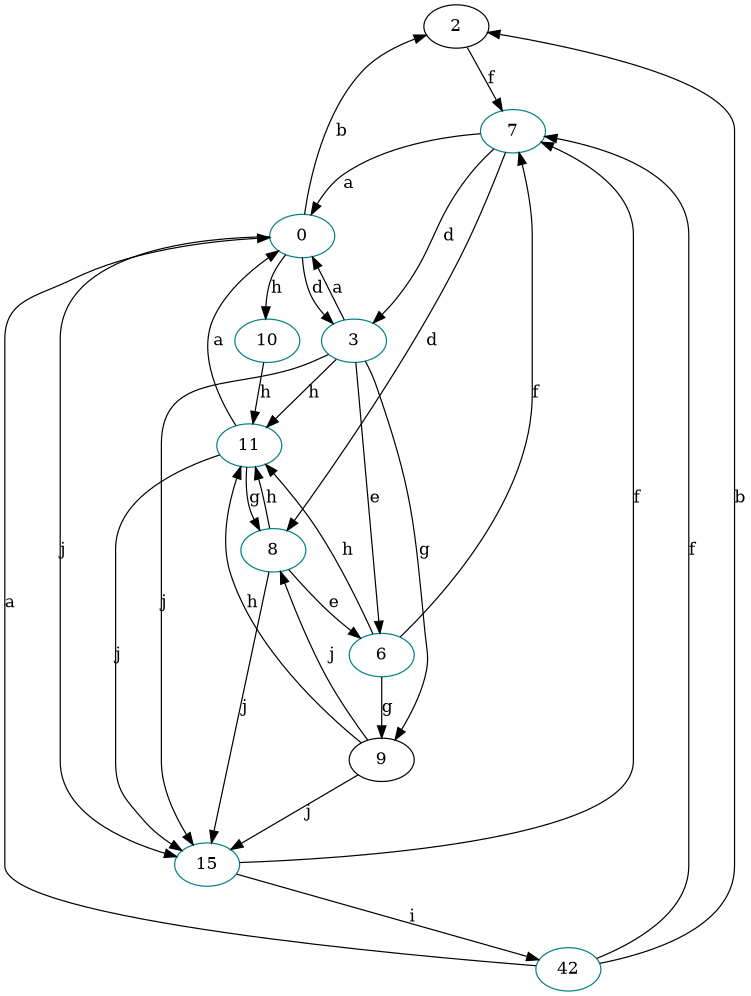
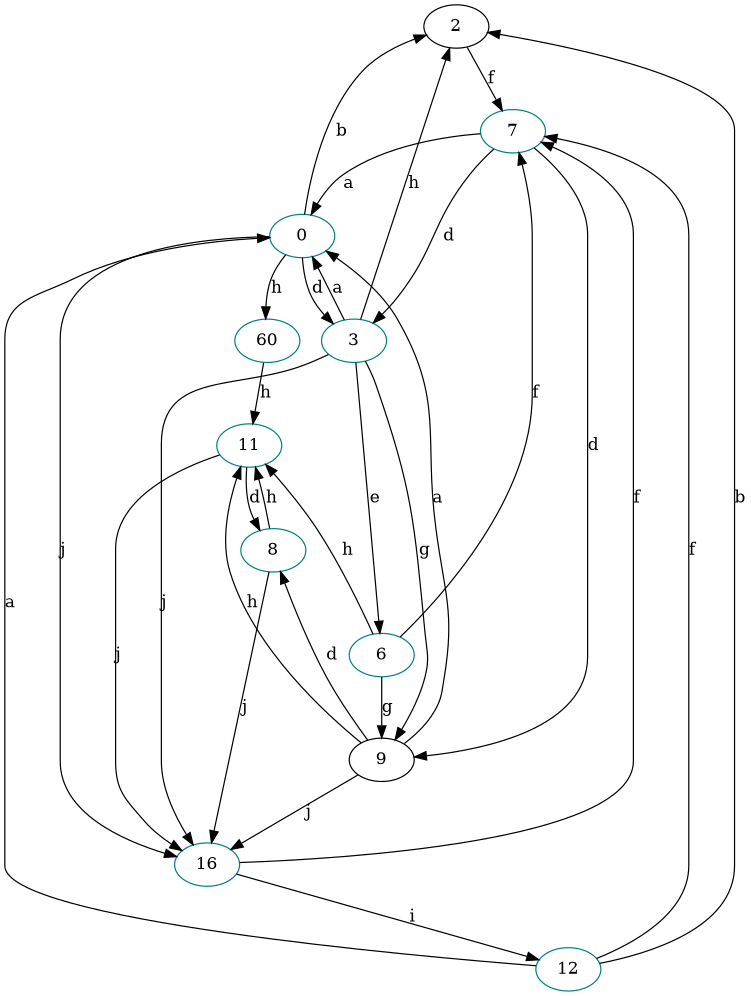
(209, 333) -> (432, 493)
(267, 341) -> (267, 341)
(412, 343) -> (588, 496)
(306, 389) -> (403, 190)
(255, 498) -> (255, 498)
(318, 602) -> none
(332, 655) -> (332, 655)
(207, 865) -> (207, 865)
(568, 969) -> (568, 969)
